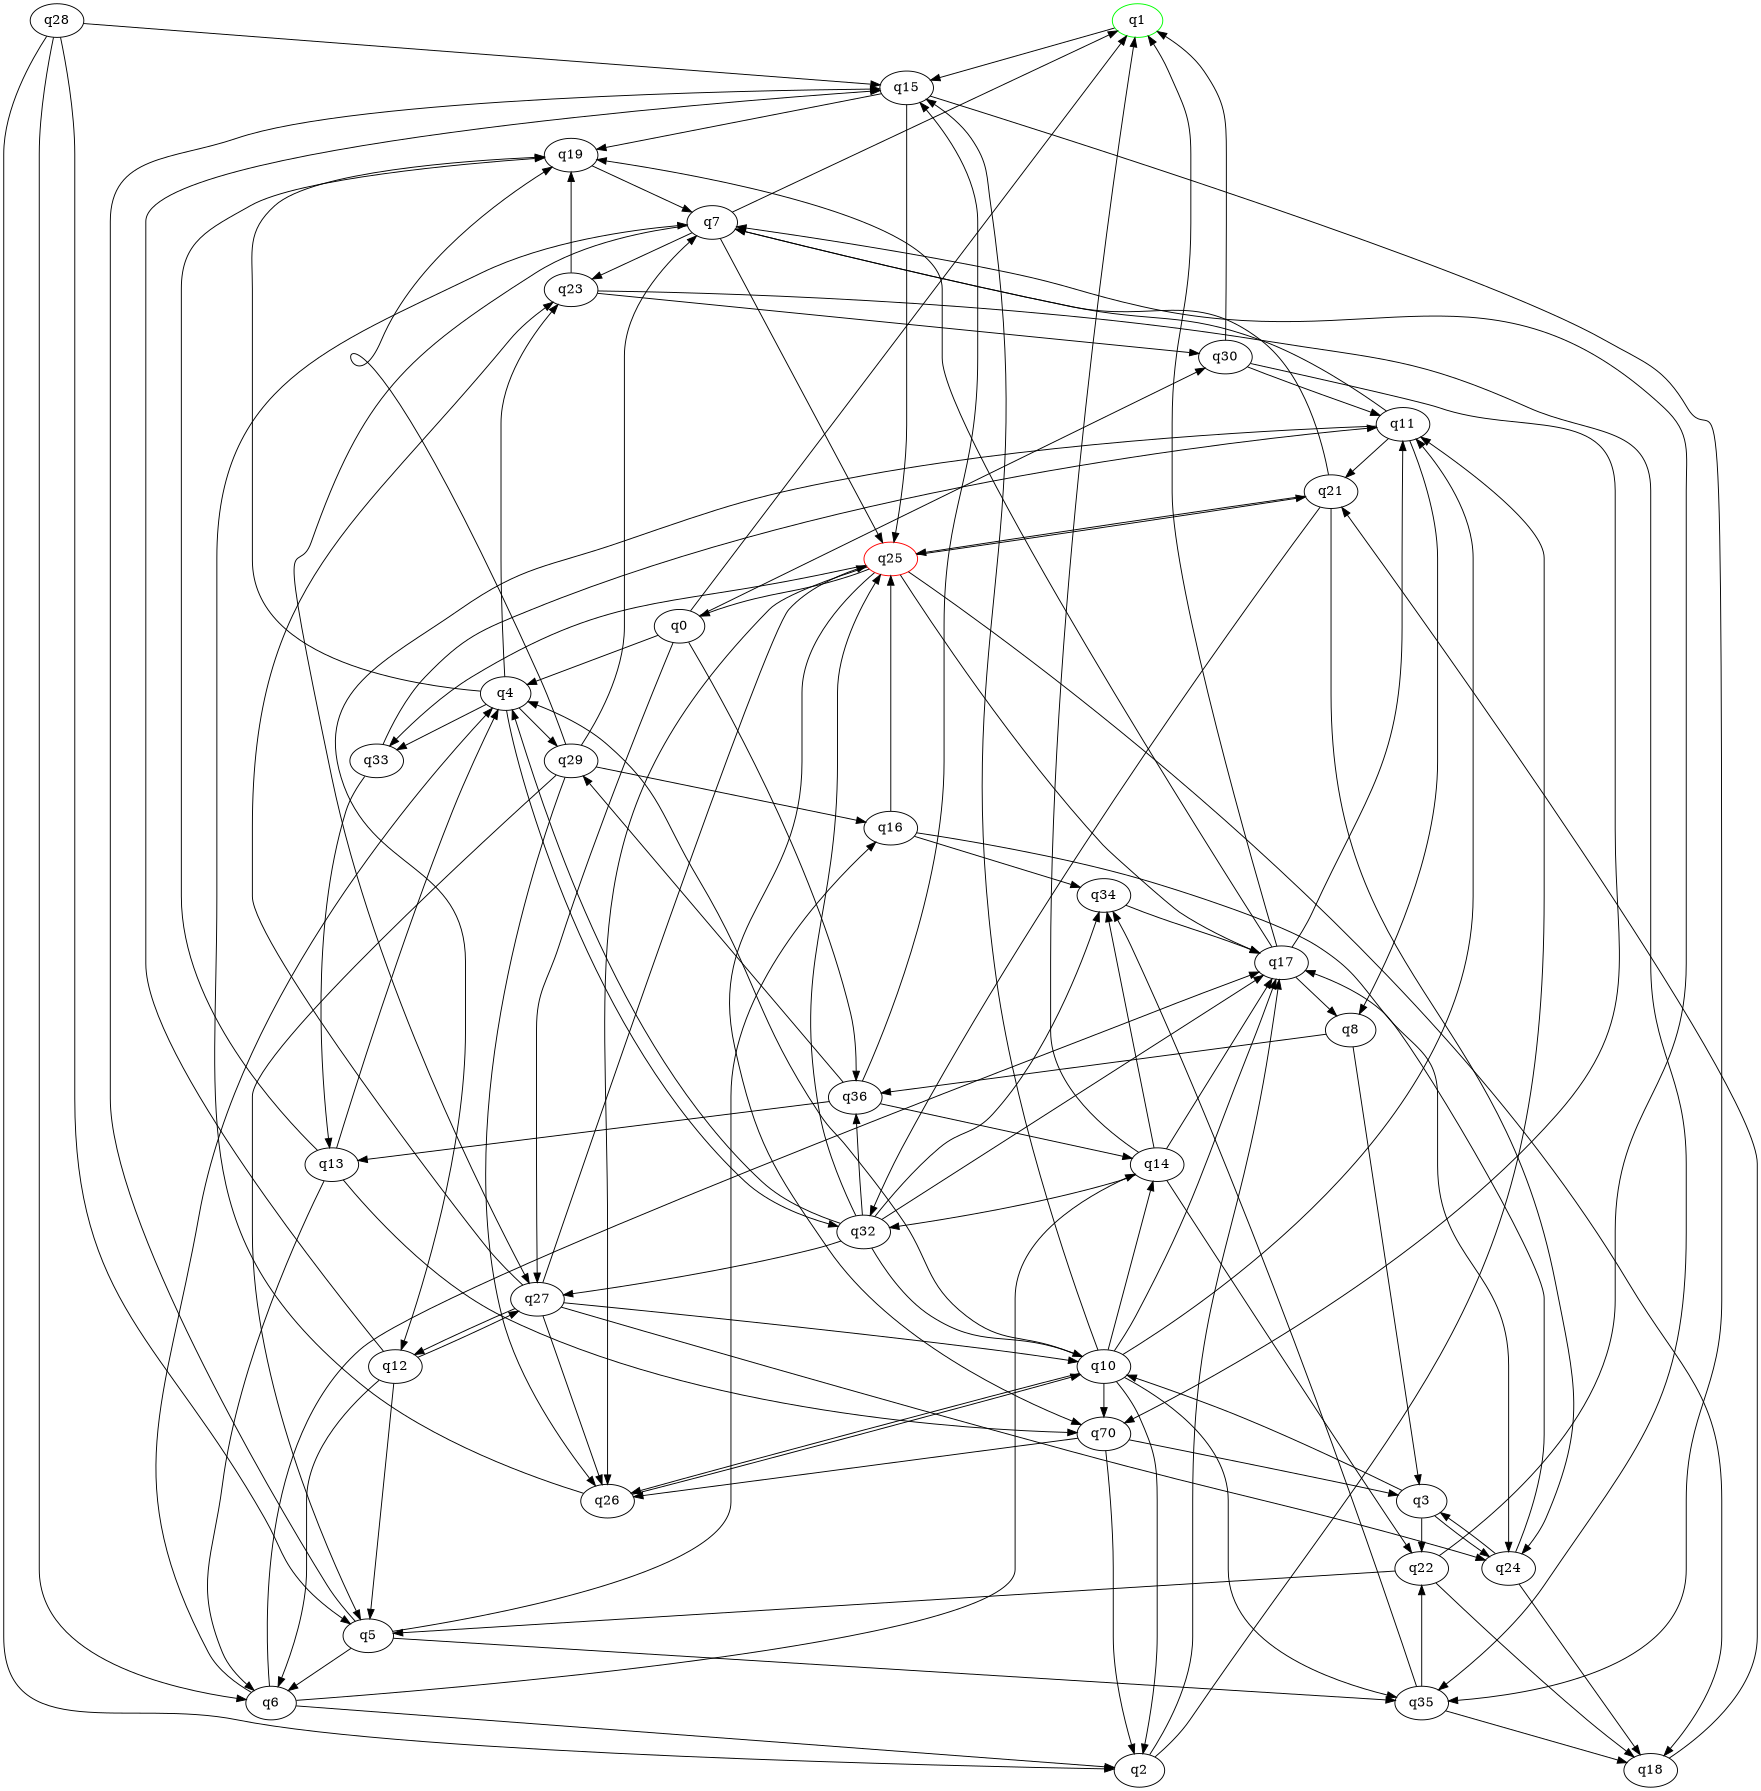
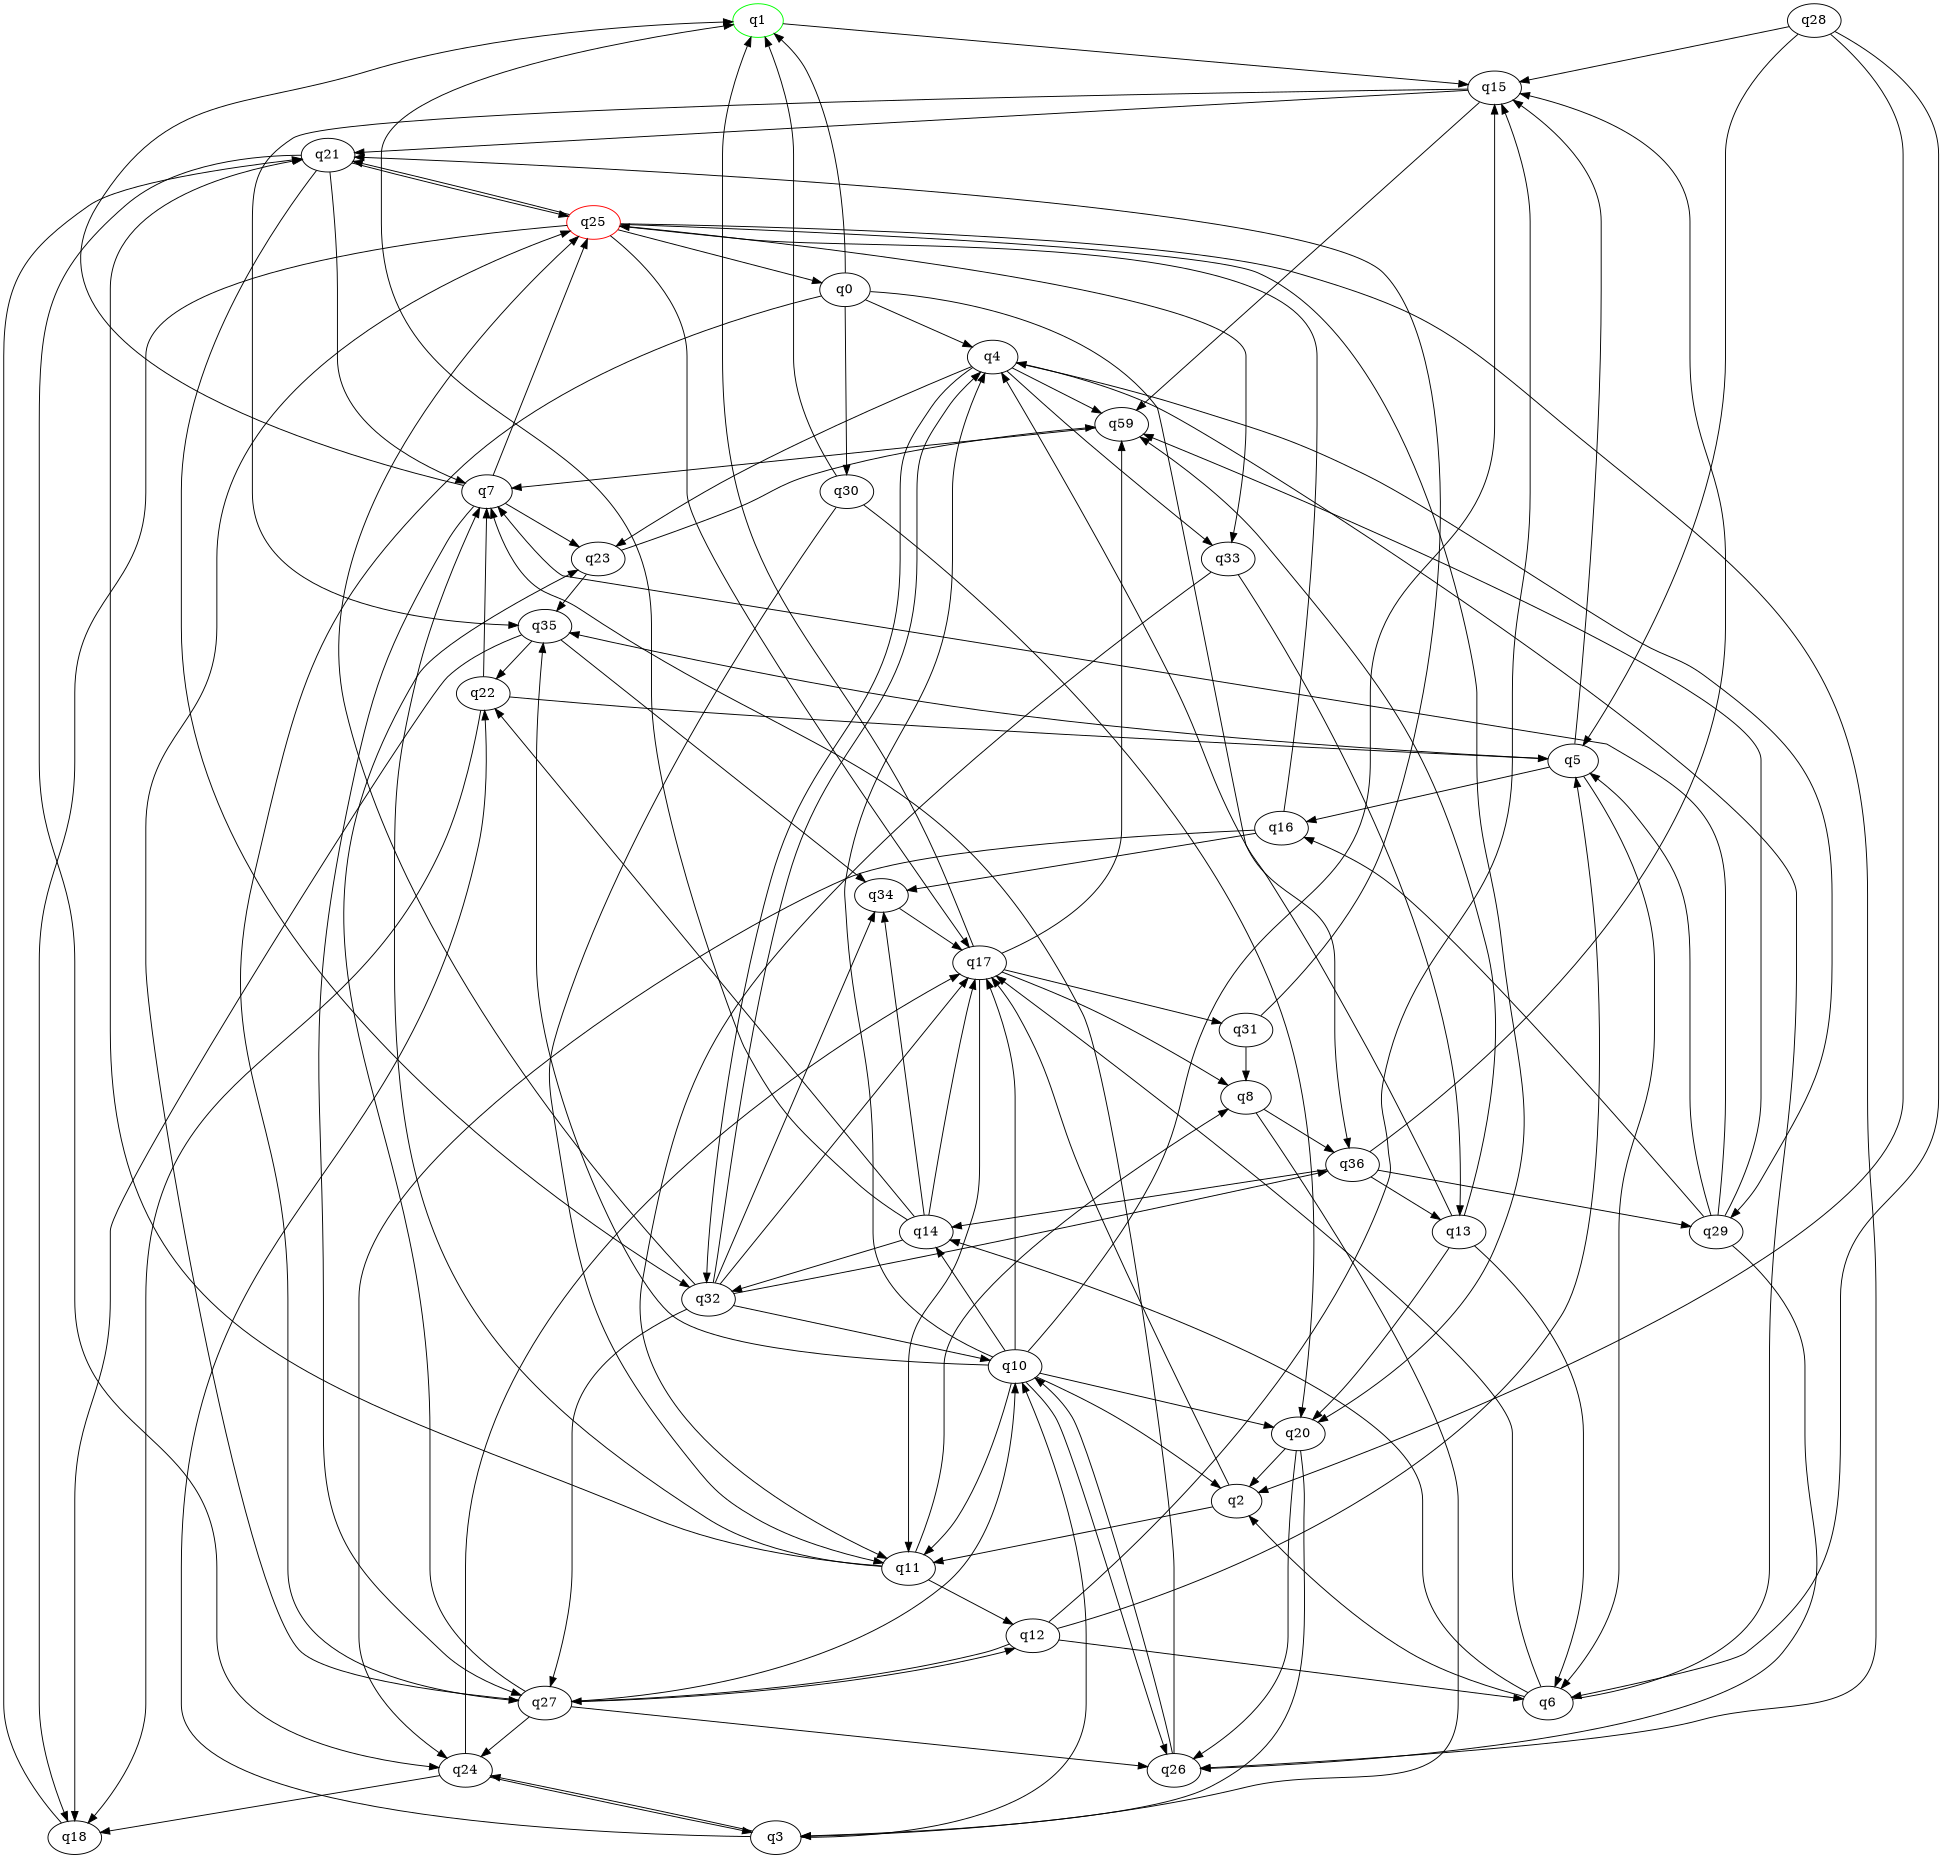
(571, 155) -> (1122, 424)
(893, 323) -> none
(907, 341) -> (916, 121)
none -> (1246, 1030)
(1104, 1434) -> (1298, 1434)
